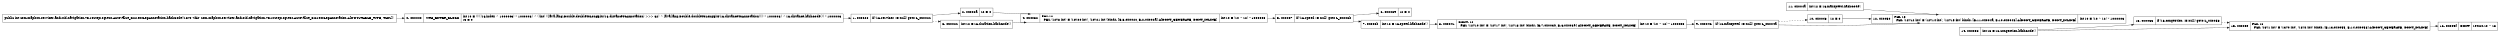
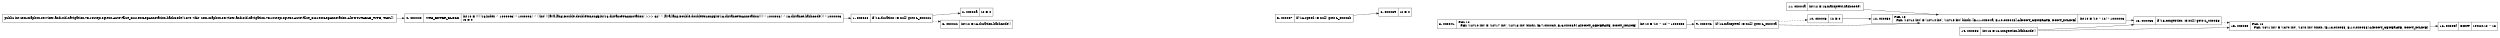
(901, 18) -> (901, 18)
(1144, 18) -> none
none -> (2129, 20)
(1466, 22) -> (1465, 22)
(1395, 24) -> none
